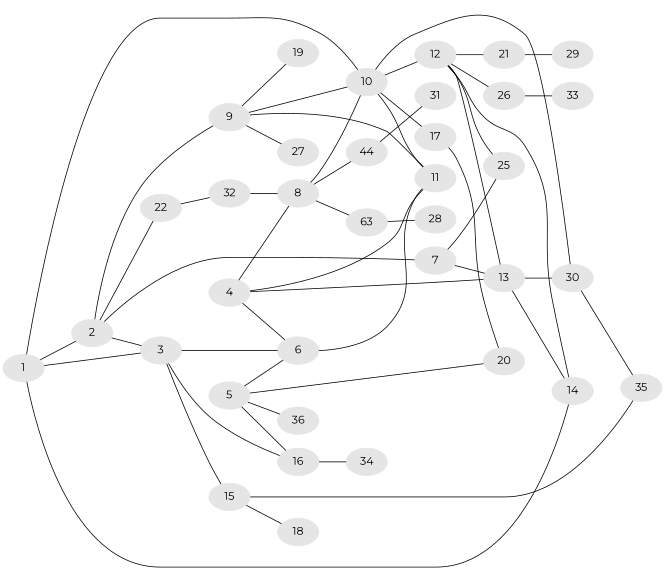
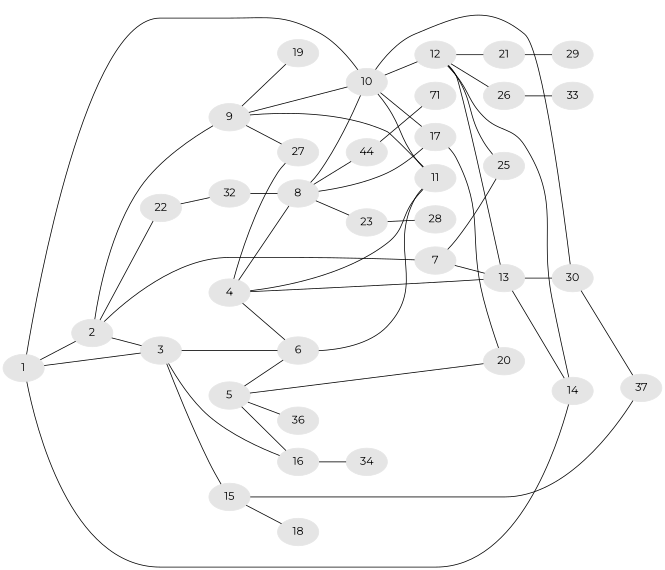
(435, 96) -> (435, 96)
none -> (374, 178)
none -> (254, 219)
(367, 222) -> (367, 222)
(641, 388) -> (641, 388)
